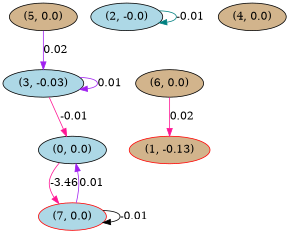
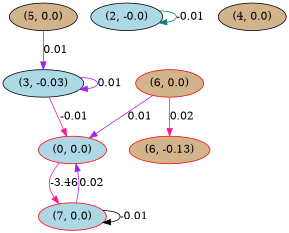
(56, 50) -> (56, 50)
(170, 83) -> (170, 83)
none -> (124, 115)
(72, 150) -> (72, 150)
(170, 150) -> (170, 150)
(92, 183) -> (92, 183)
